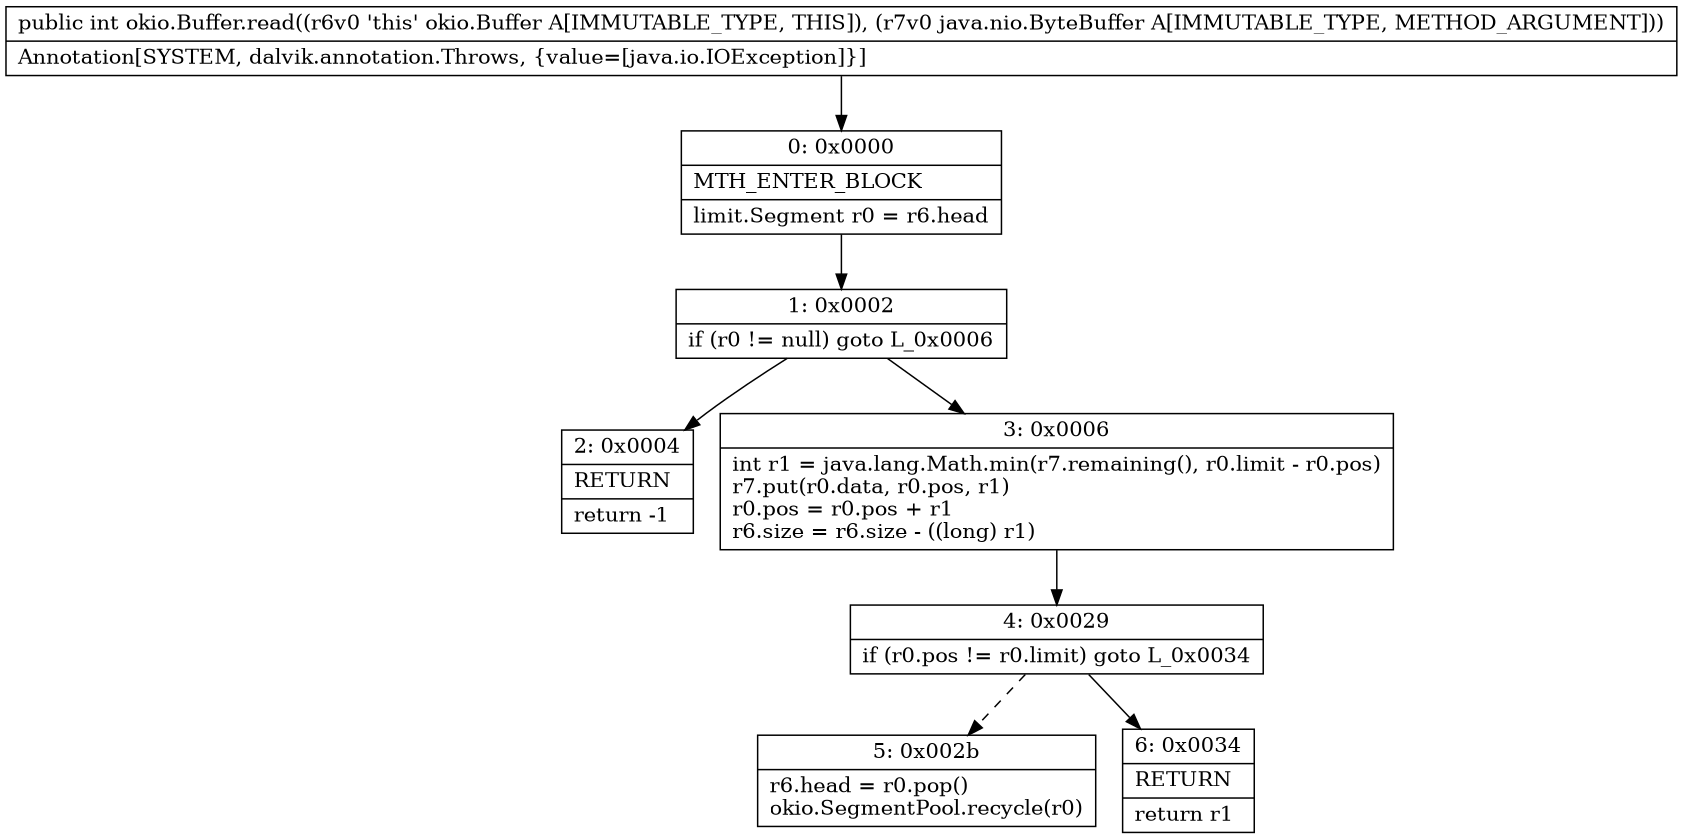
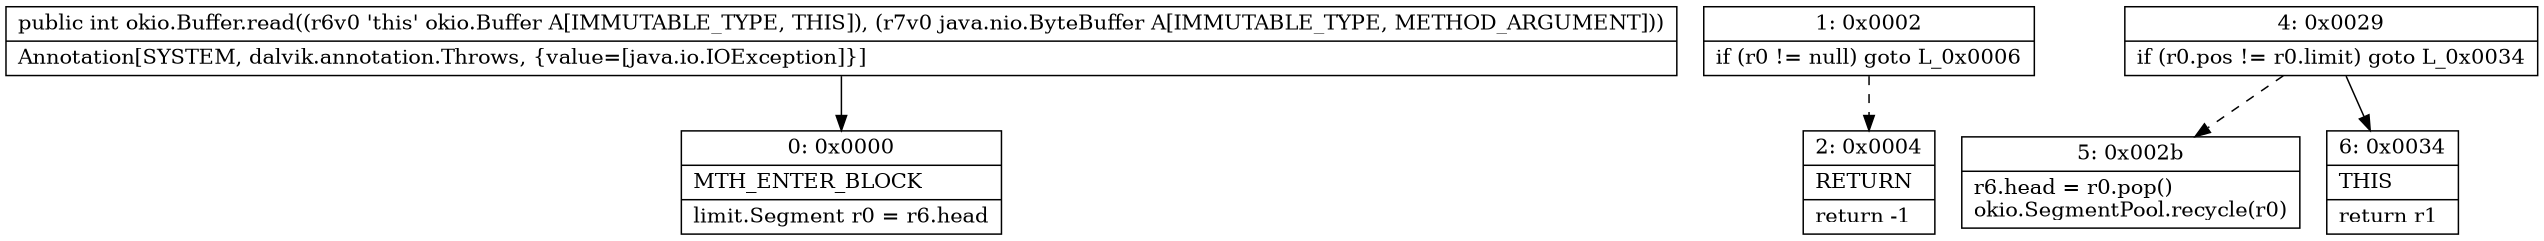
(841, 254) -> none
(742, 388) -> (1869, 96)
(1057, 482) -> none
(1183, 780) -> (2366, 182)
